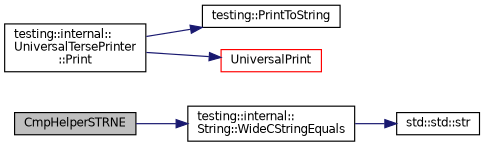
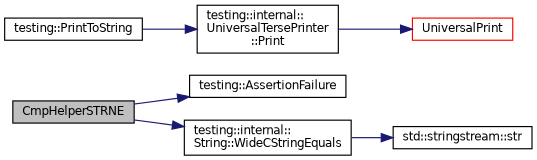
(168, 33) -> (164, 29)
none -> (268, 86)
(438, 124) -> (463, 138)
